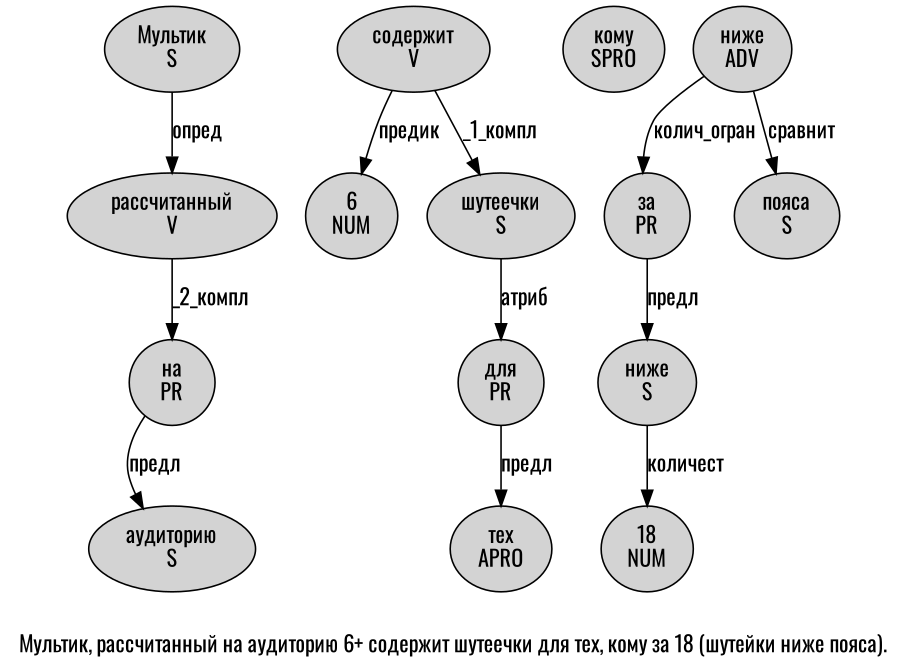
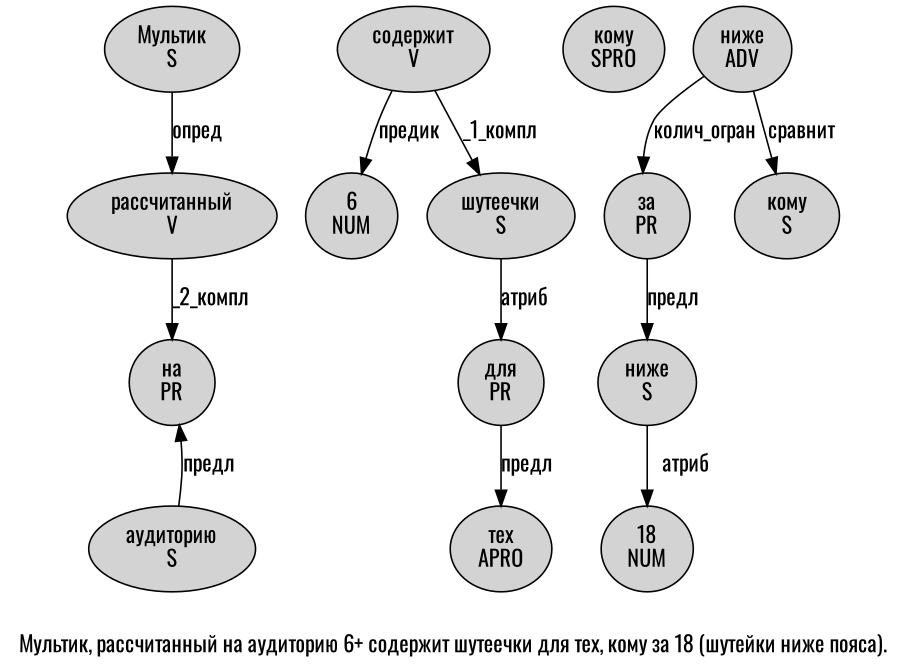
(787, 216) -> (787, 216)
(128, 454) -> (182, 474)
(686, 466) -> (686, 466)
